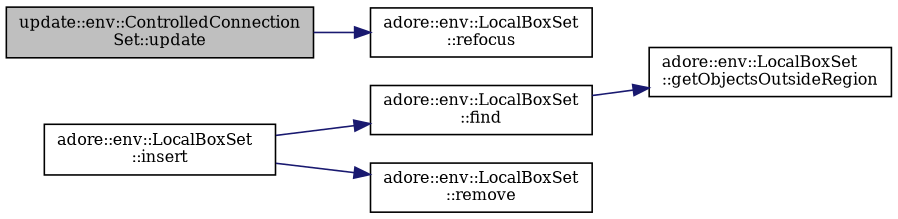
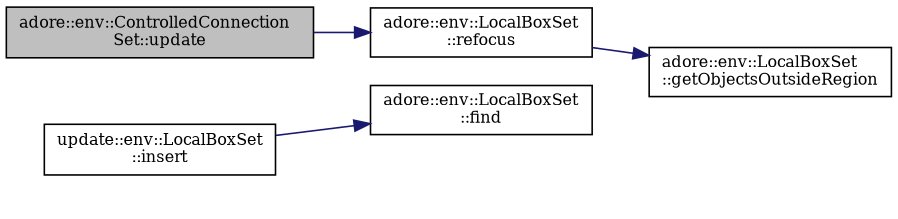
(160, 32) -> (160, 32)
(613, 93) -> (613, 50)
(160, 150) -> (160, 150)
(481, 188) -> none
